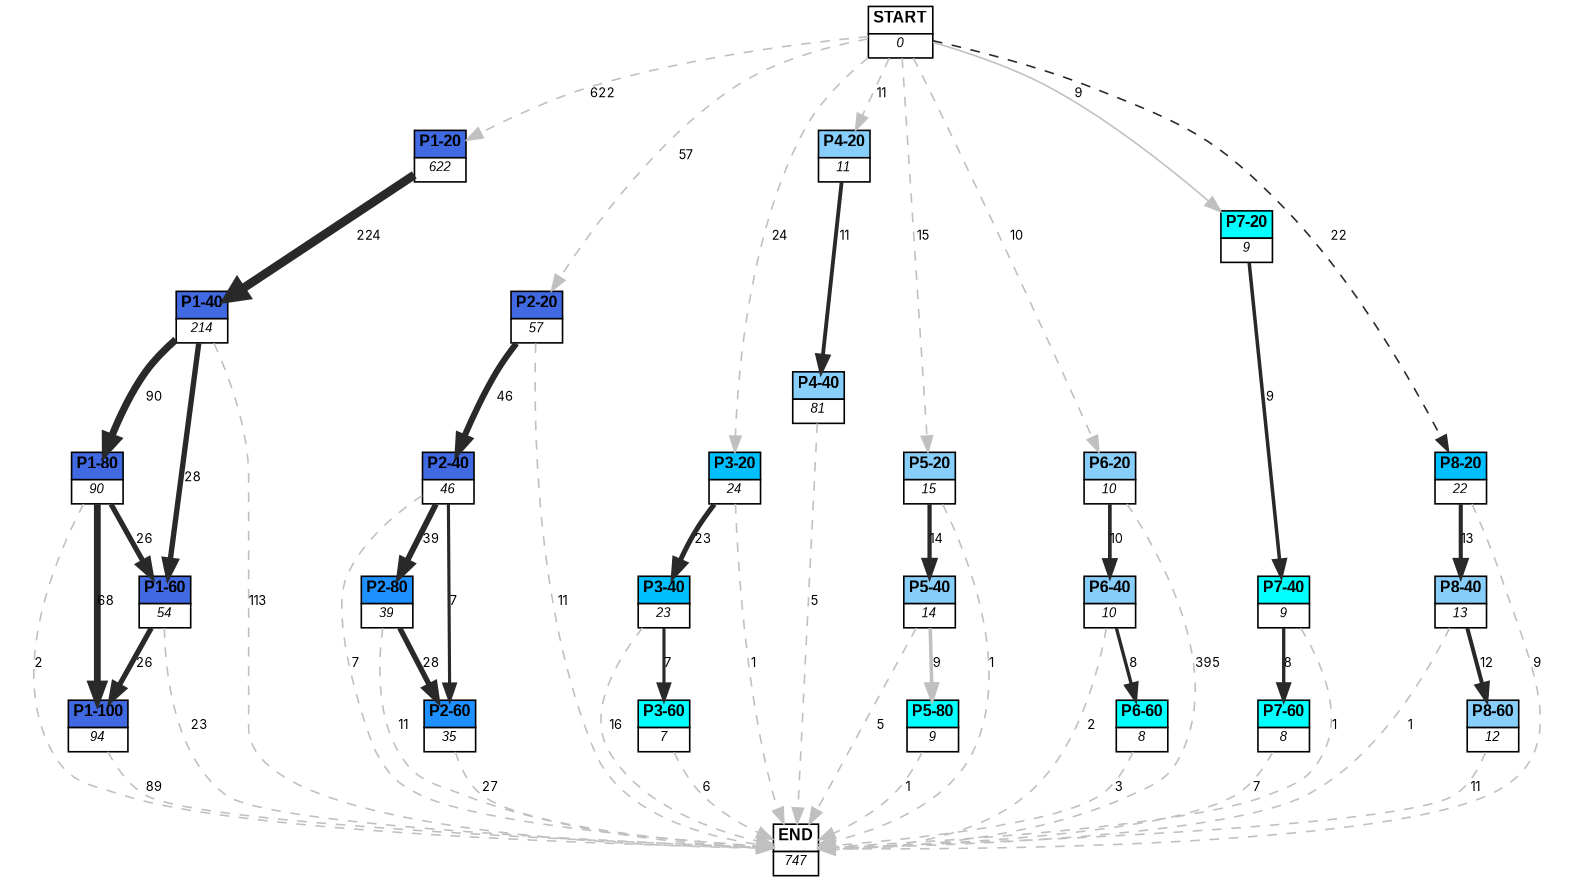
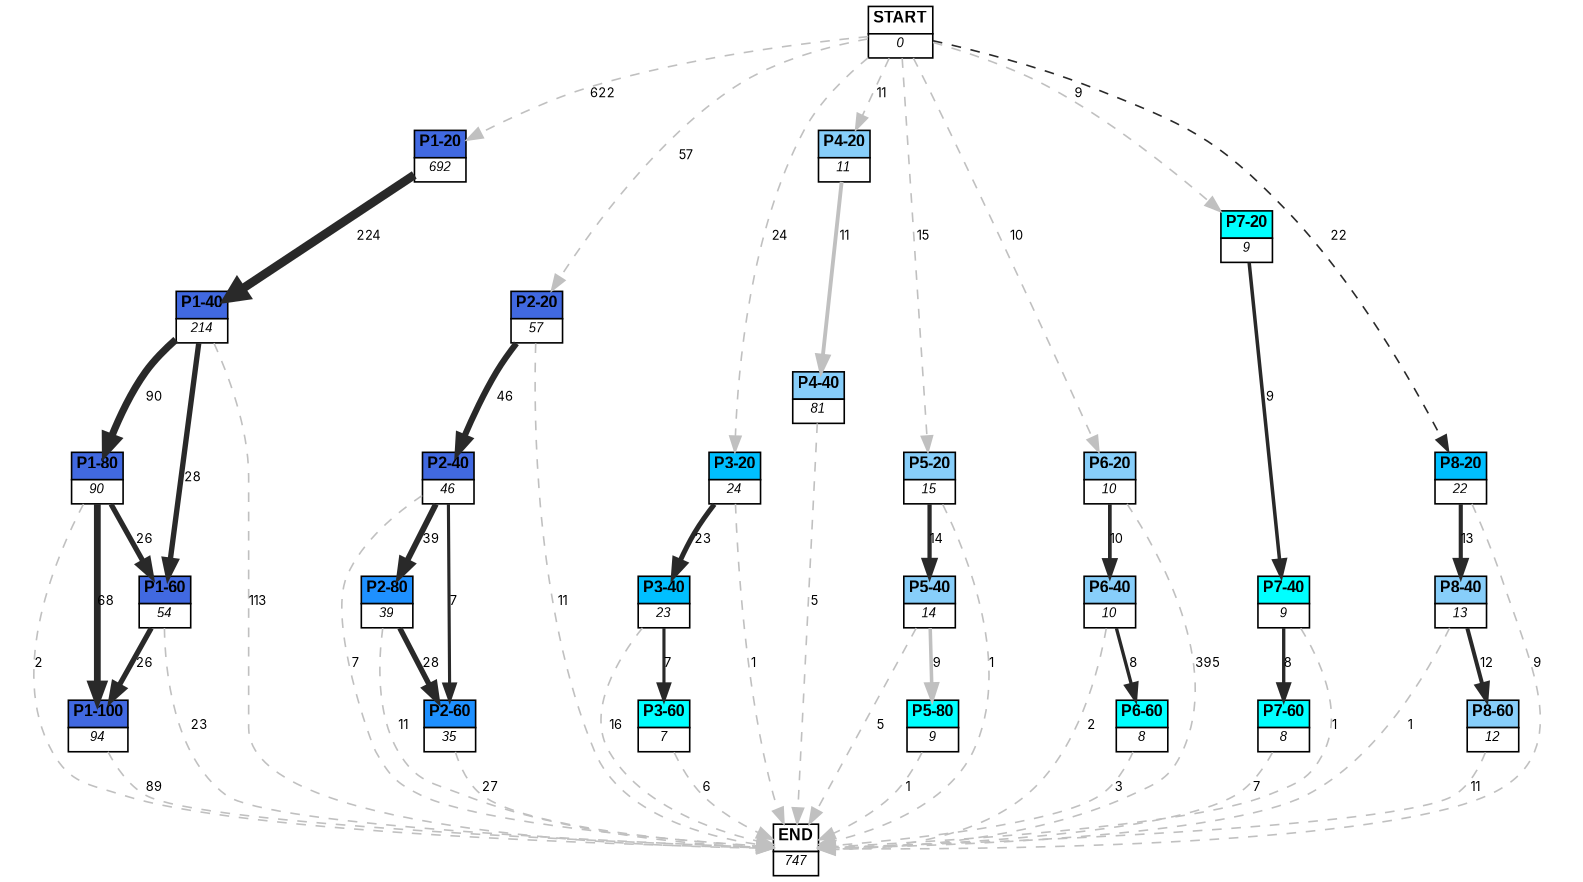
(1080, 105) -> (1080, 105)
(440, 167) -> (440, 167)
(832, 269) -> (832, 269)
